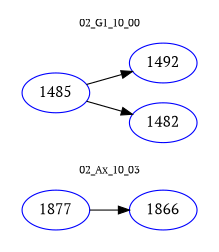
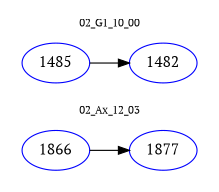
(163, 63) -> none
(110, 171) -> (110, 111)
(104, 210) -> (104, 150)
